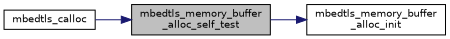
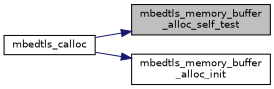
(283, 20) -> (108, 54)
